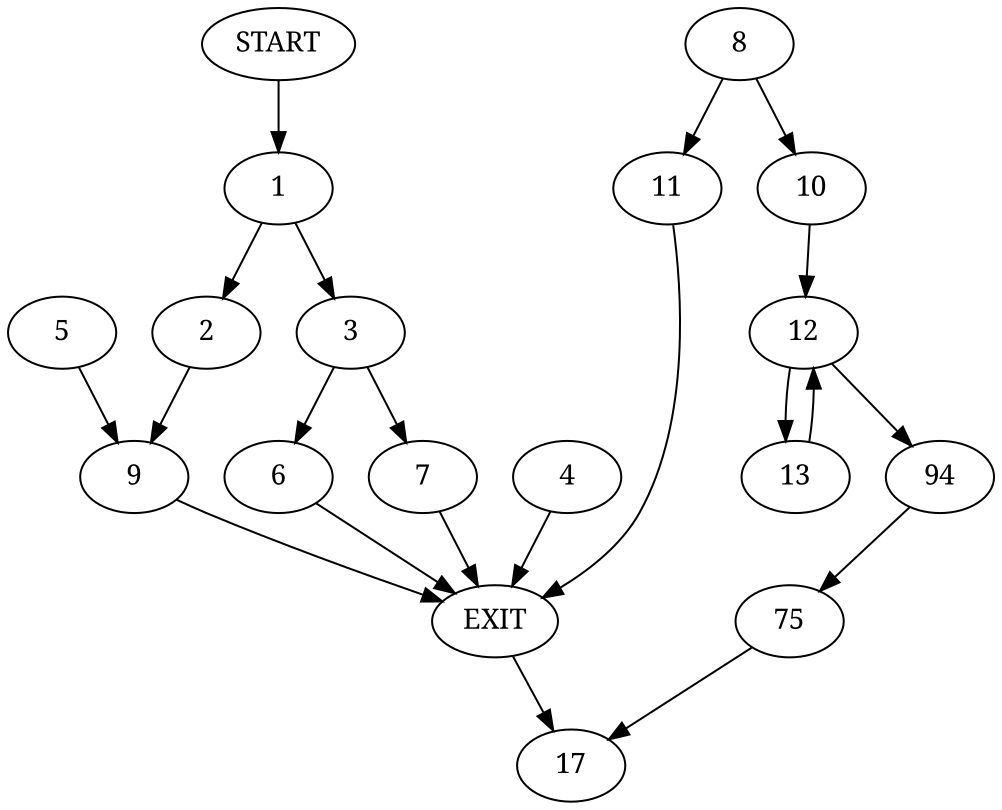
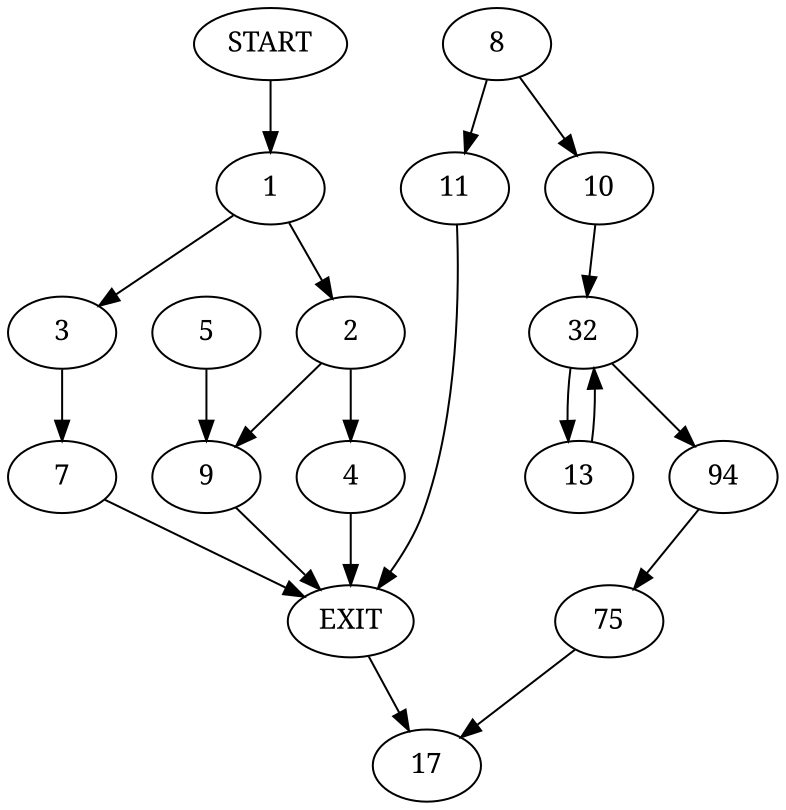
(804, 333) -> (583, 333)
none -> (351, 395)
(279, 477) -> none
